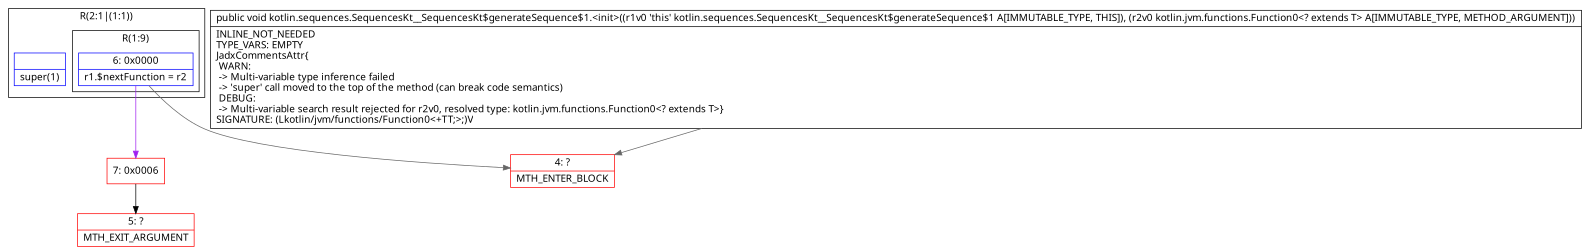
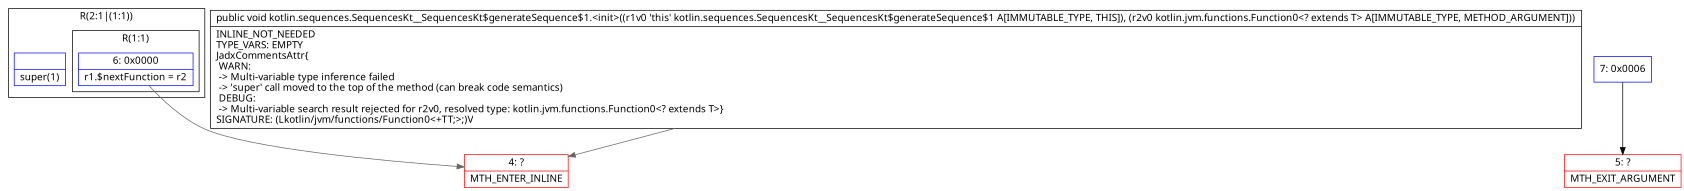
(136, 39) -> (136, 39)
(136, 118) -> none
(136, 171) -> (1623, 69)
(562, 179) -> (516, 179)
